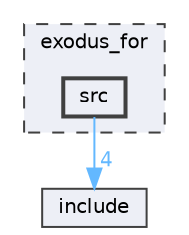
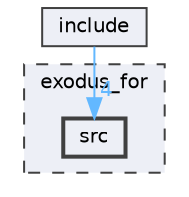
(94, 145) -> (94, 78)
